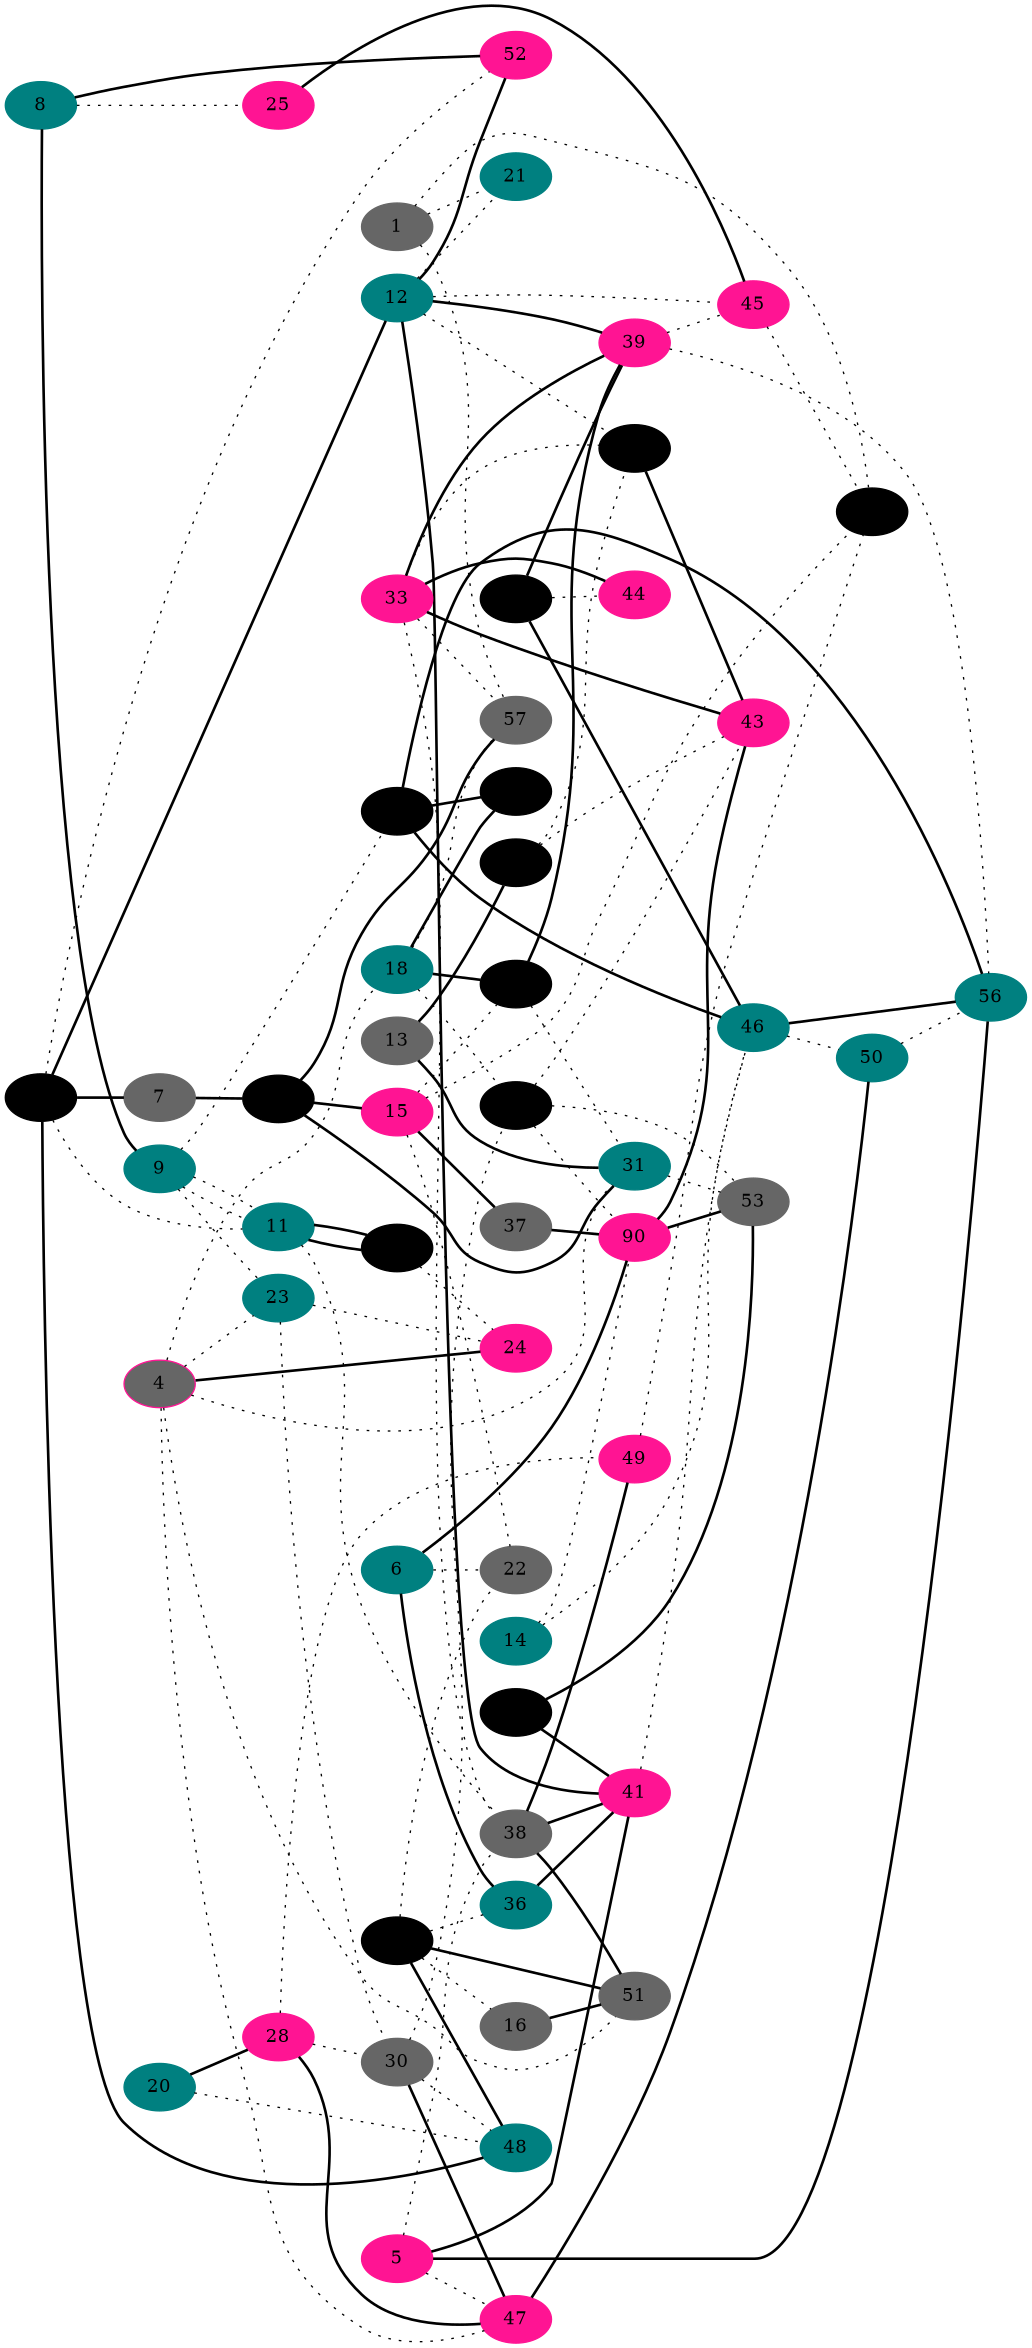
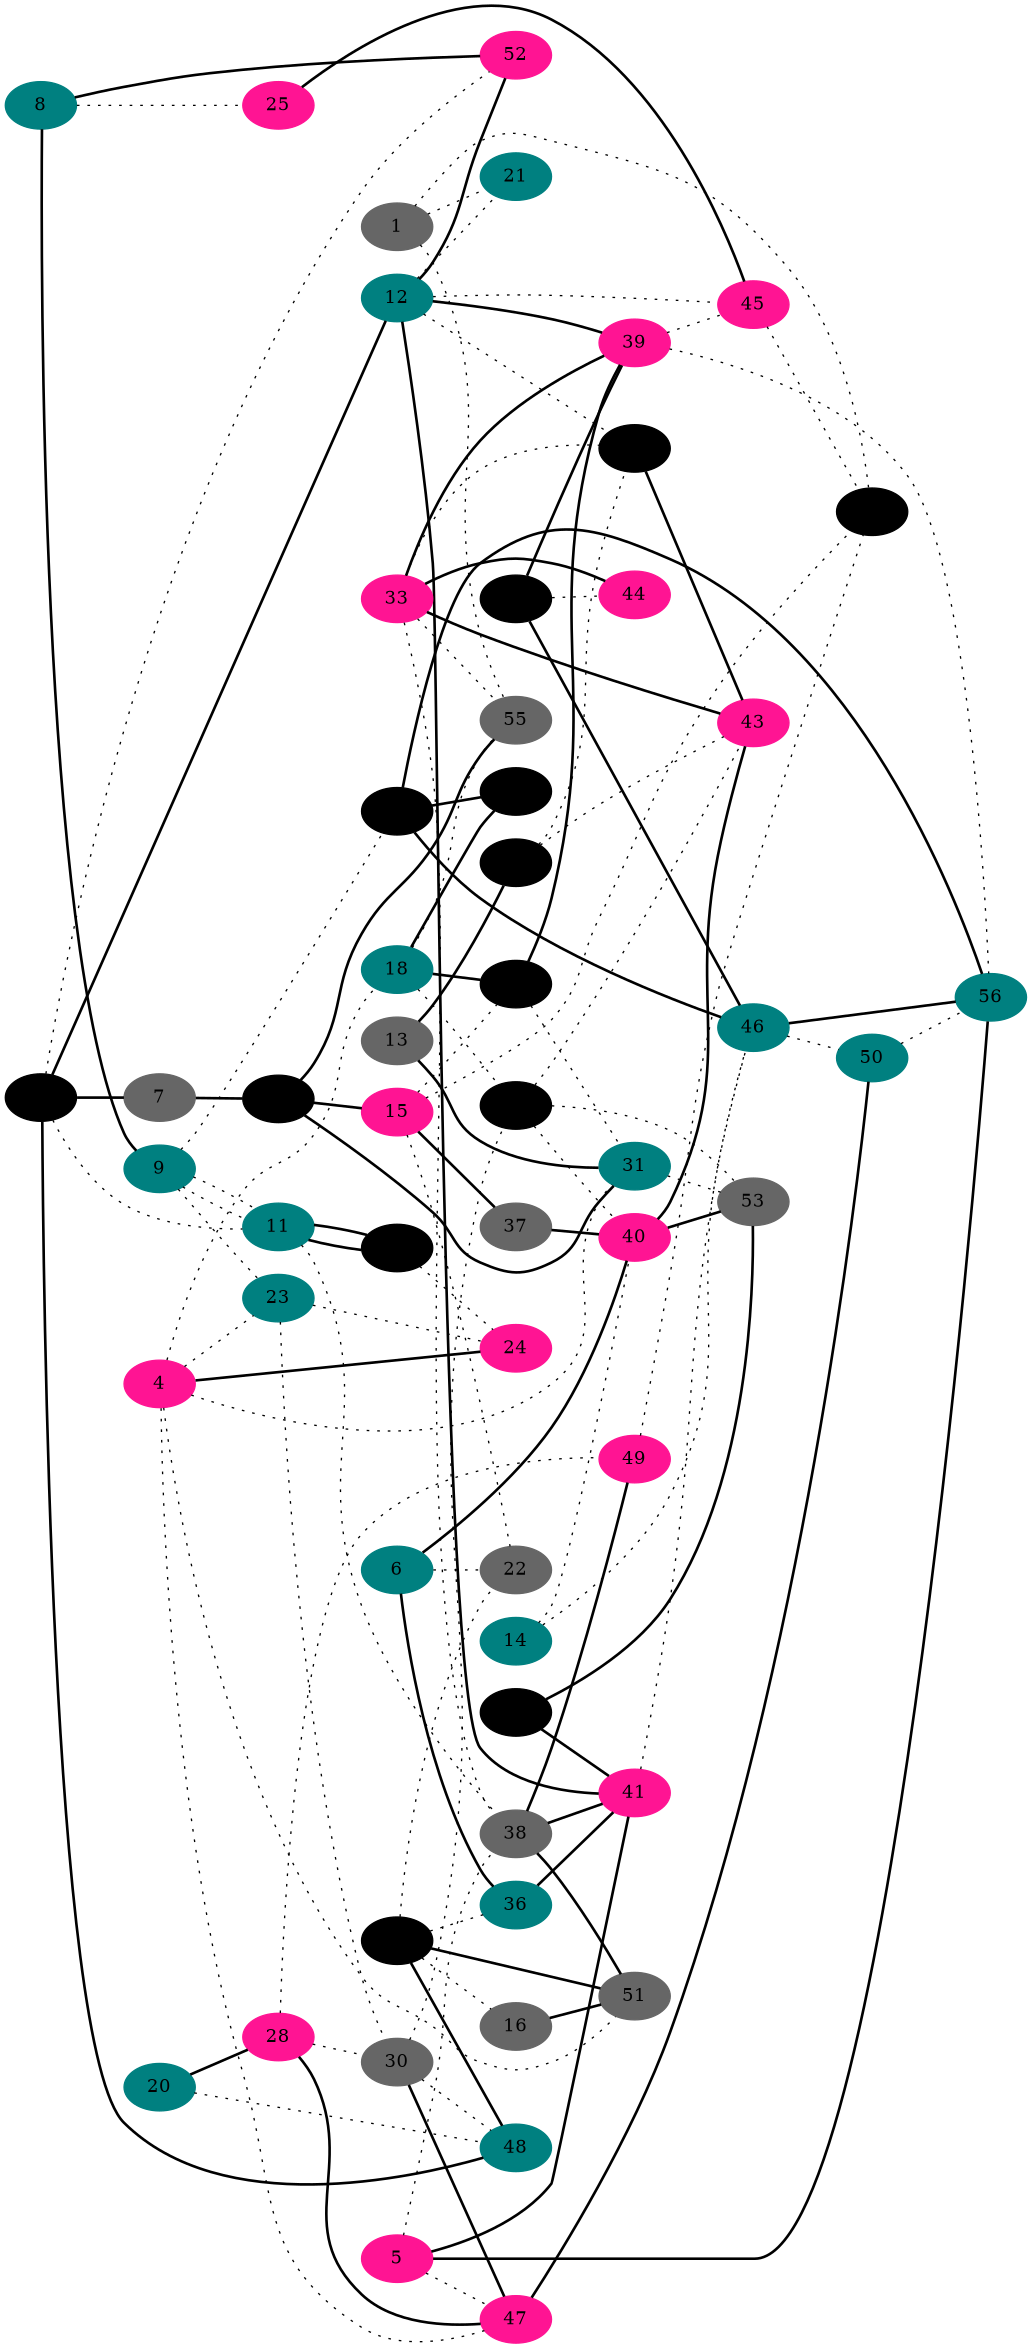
(516, 720) -> (516, 720)
(635, 1238) -> (635, 1238)
(160, 1384) -> (160, 1384)
